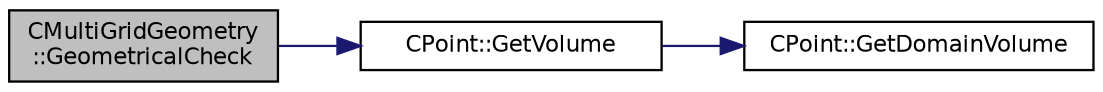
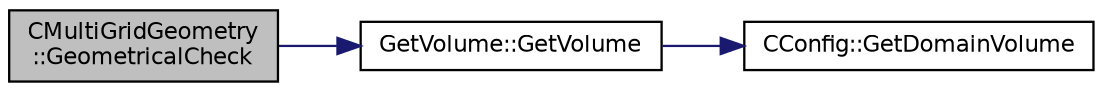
(511, 46) -> (511, 46)
(919, 46) -> (919, 46)
